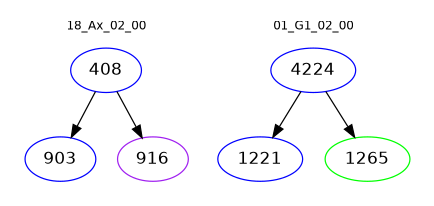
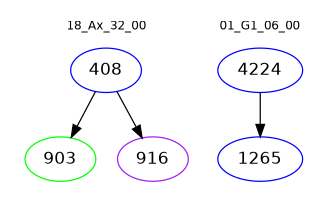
(107, 27) -> (107, 27)
(314, 27) -> (260, 27)
(60, 159) -> (60, 159)
(260, 159) -> none
(368, 159) -> (260, 159)
